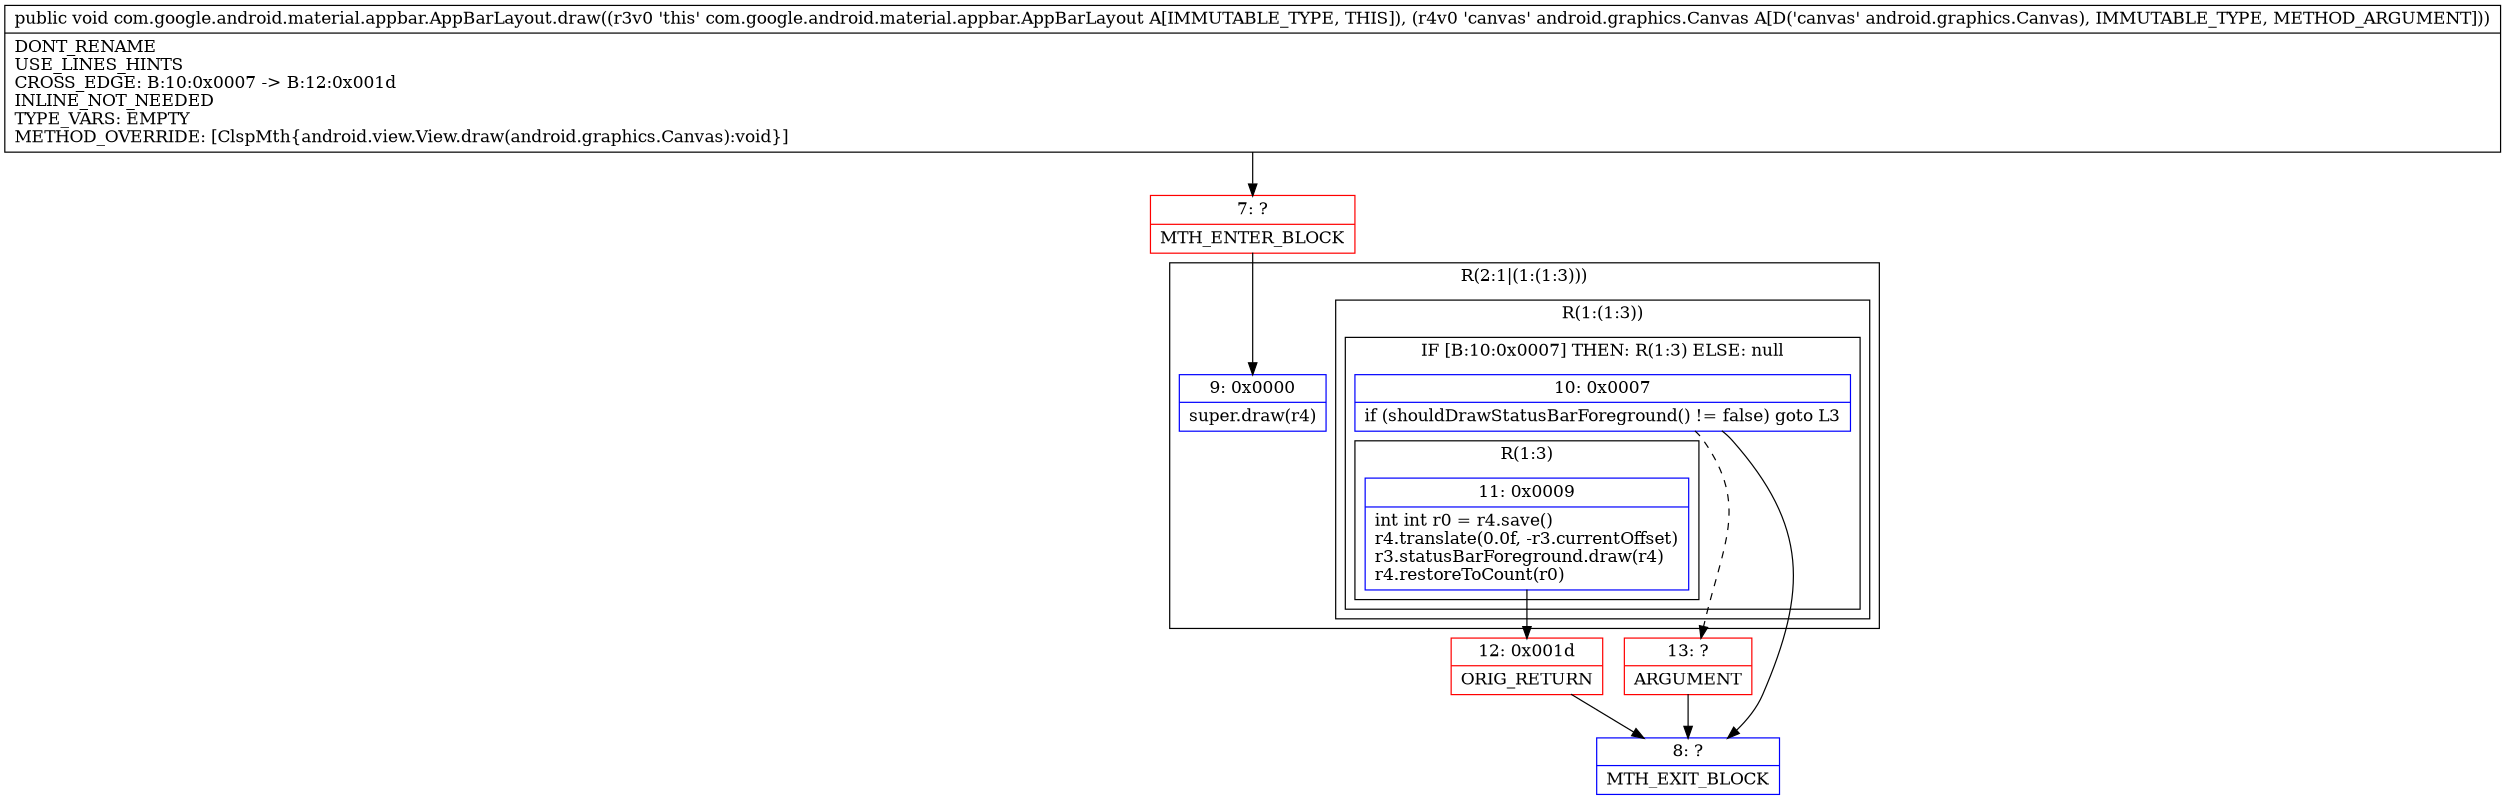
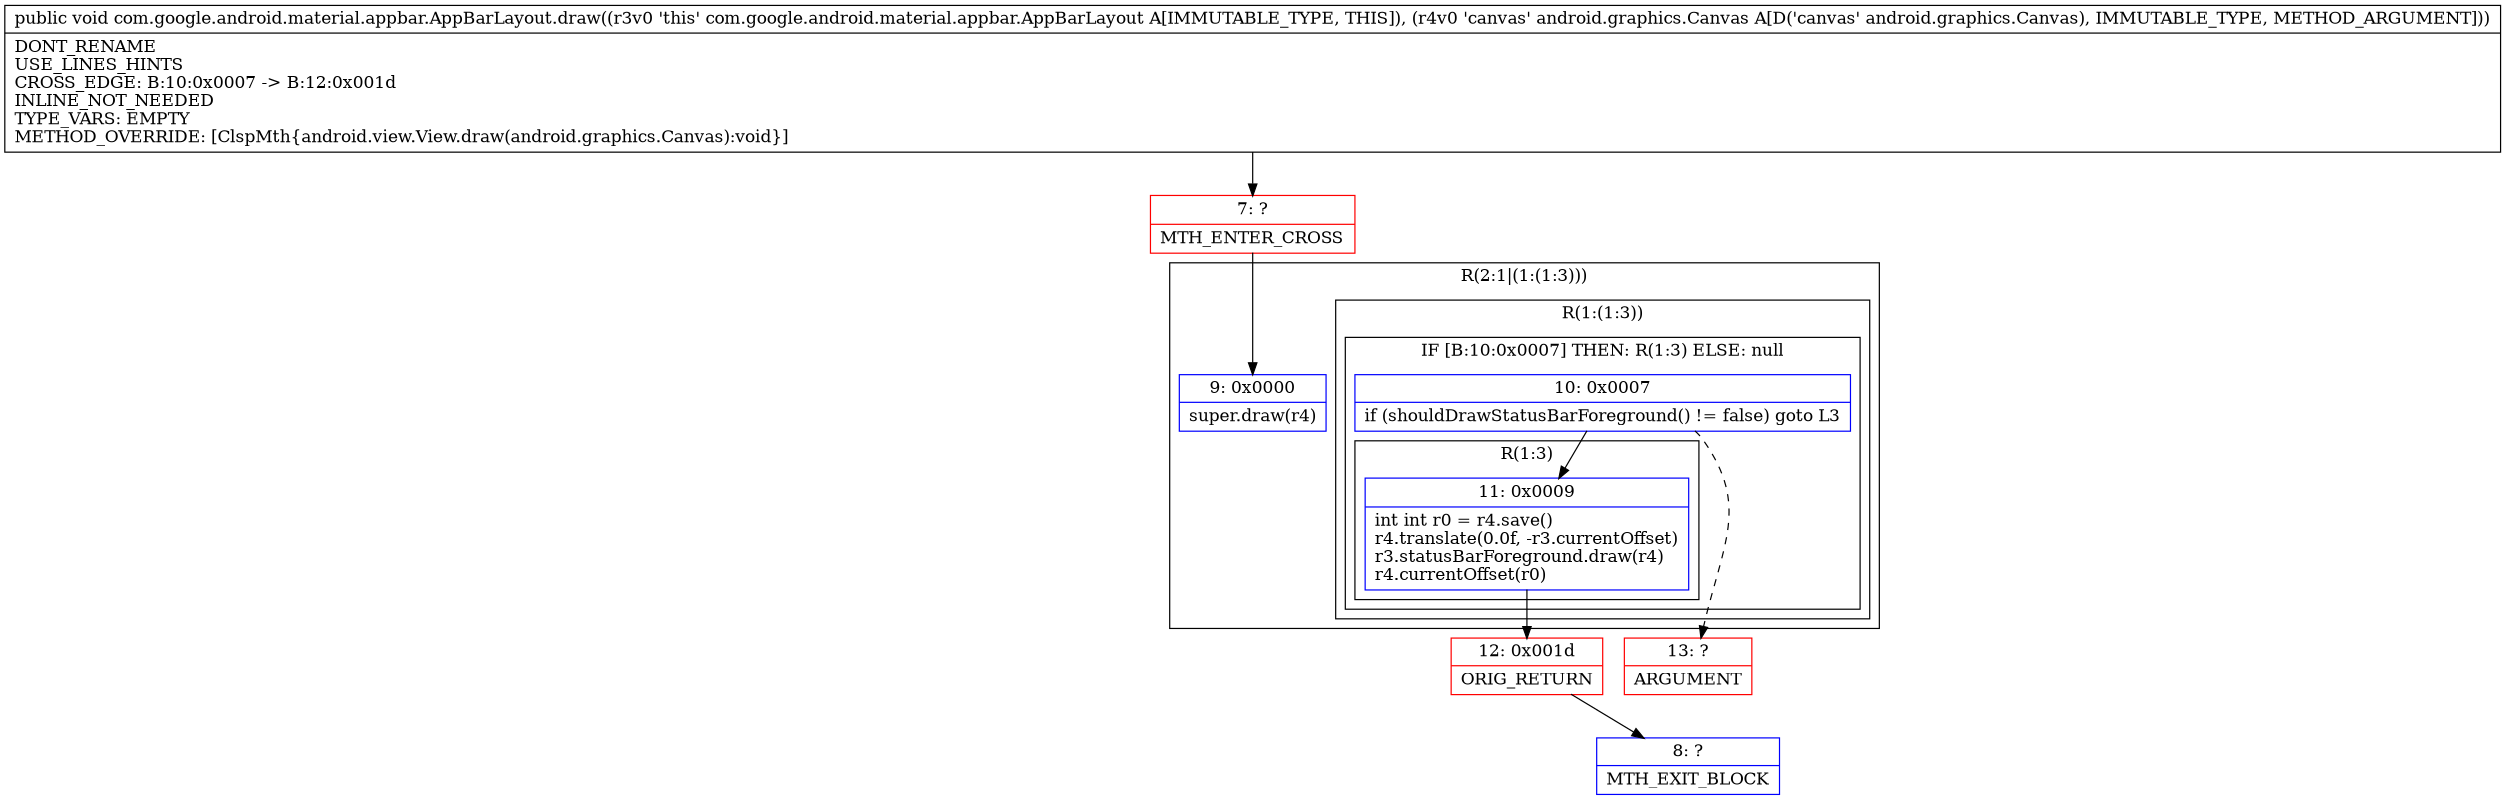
(1253, 238) -> (1252, 238)
(1470, 575) -> (1461, 575)
(1793, 577) -> (1576, 449)
(1688, 710) -> none
